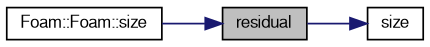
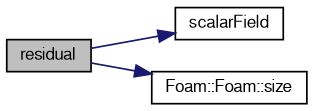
(183, 24) -> (113, 67)
(395, 24) -> (229, 24)
